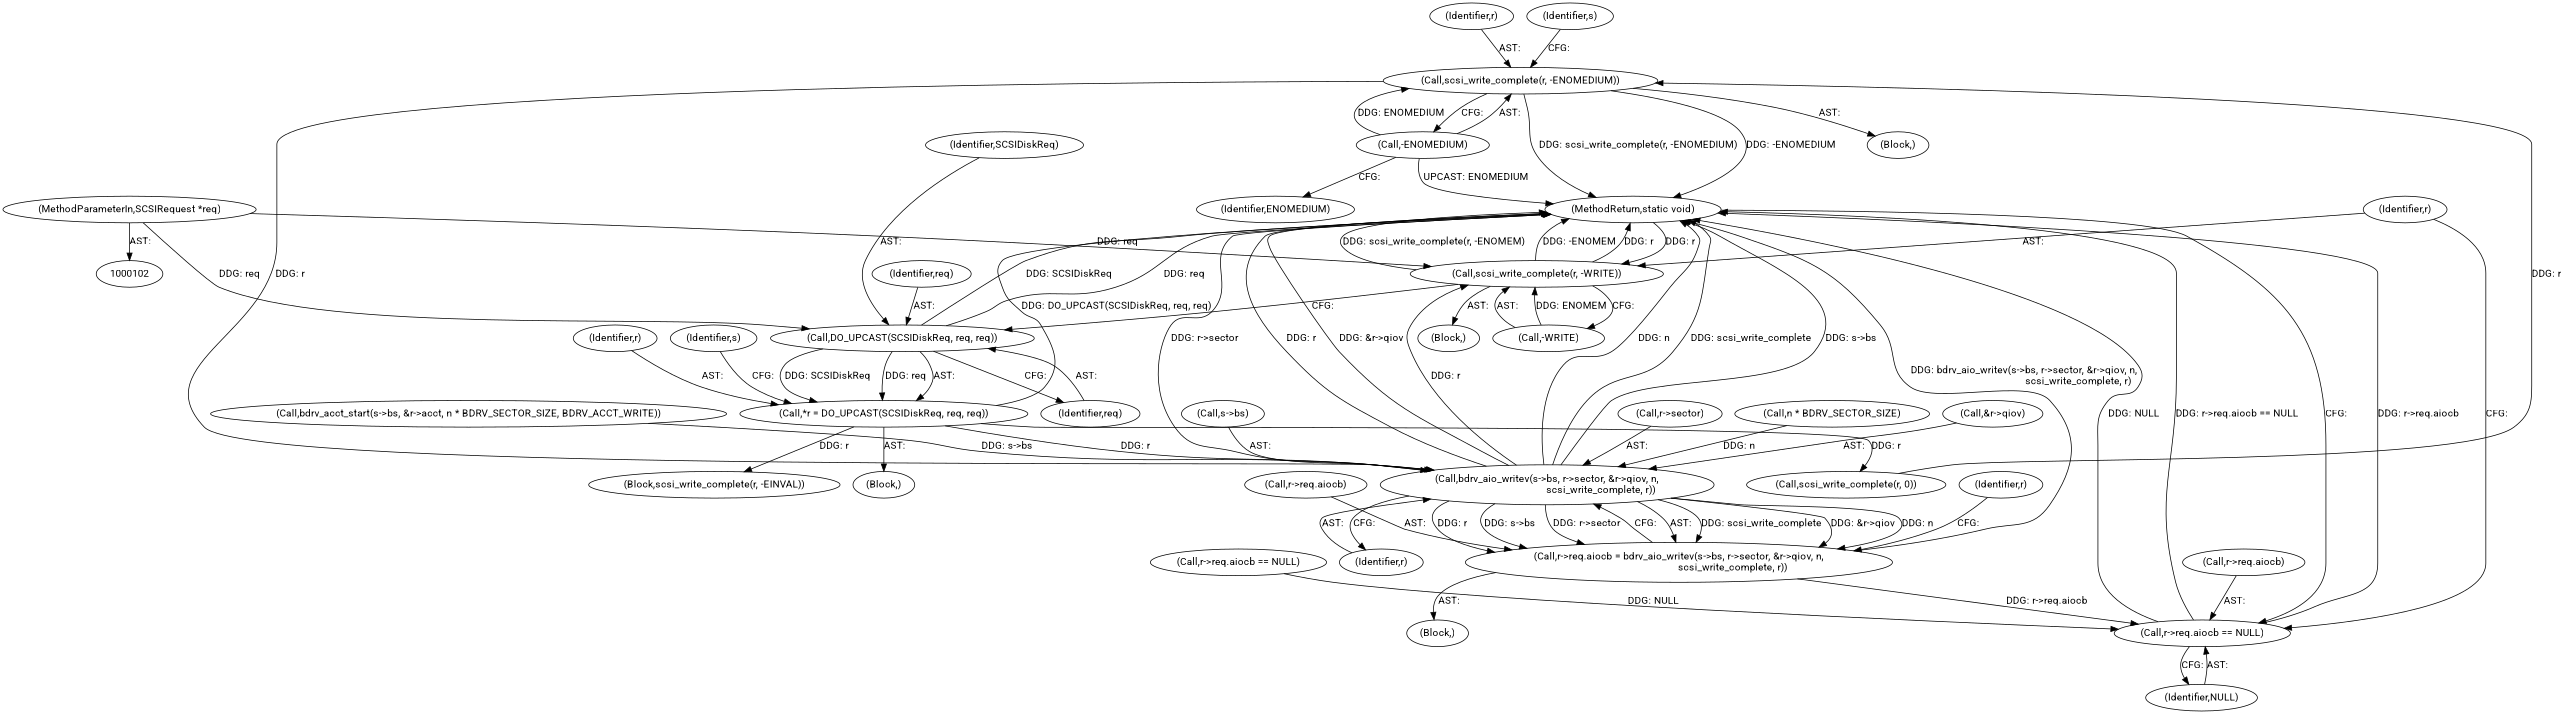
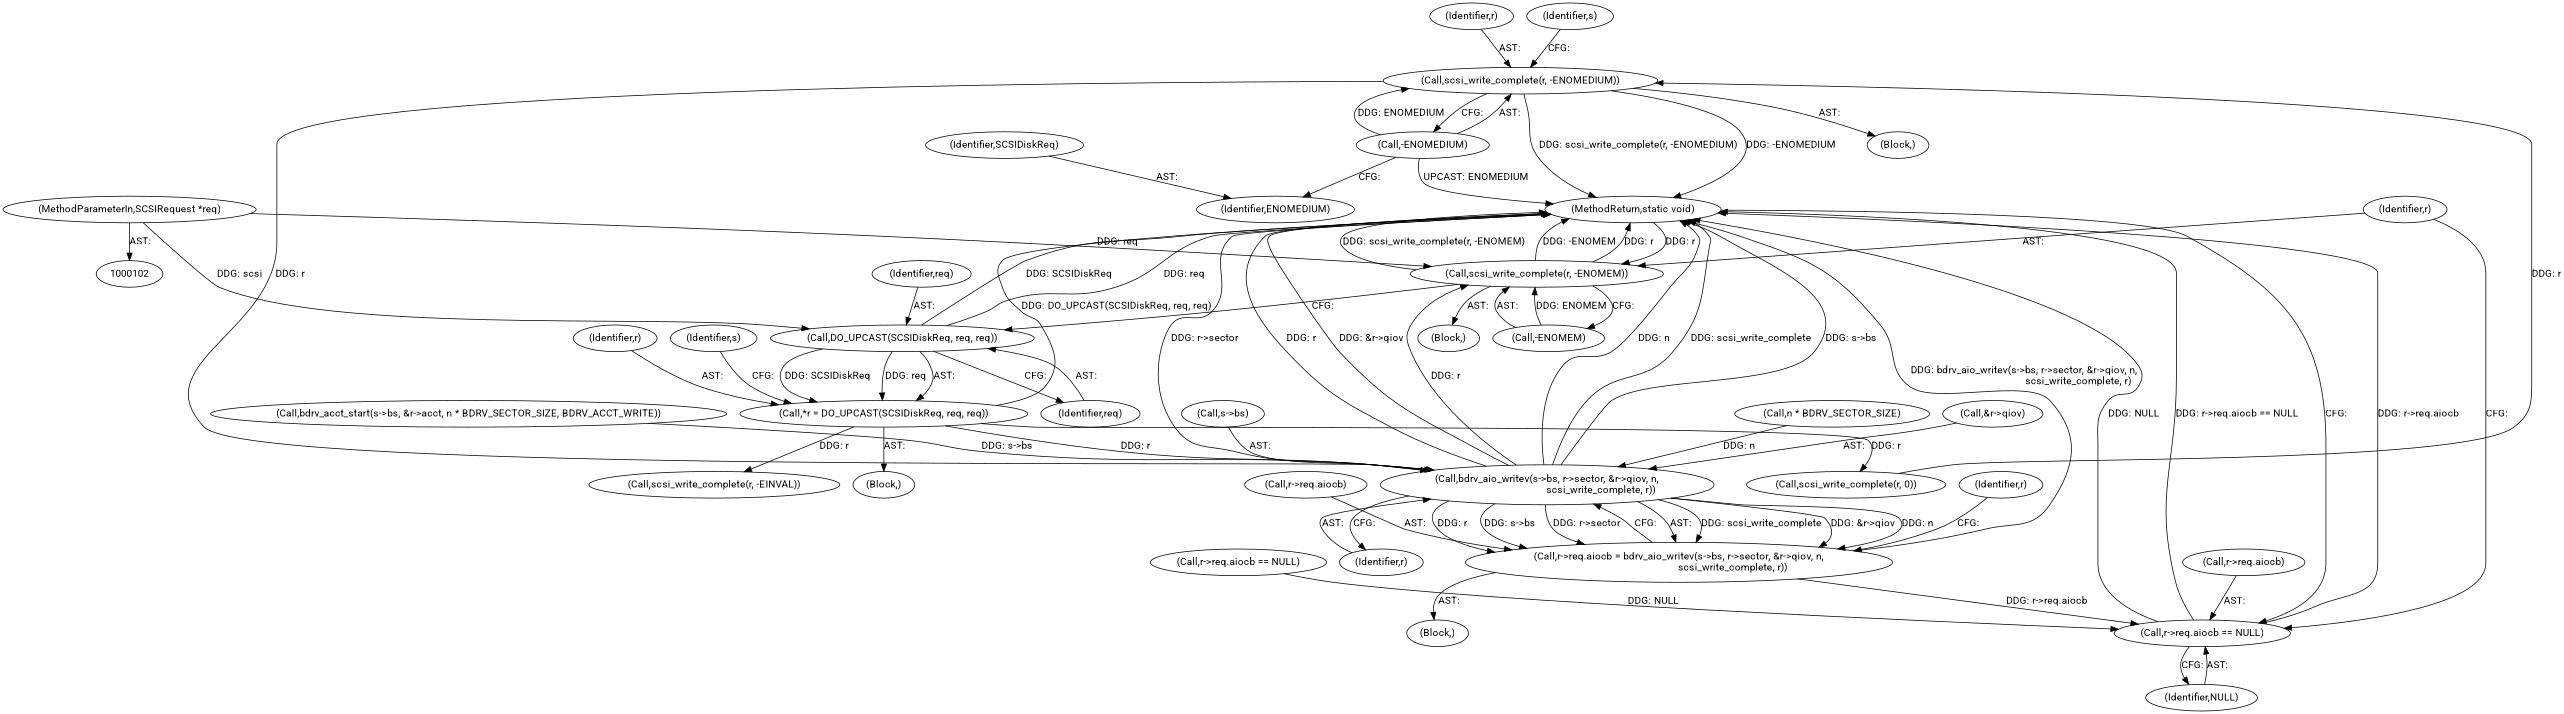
(891, 223) -> (1136, 176)
(240, 274) -> (240, 274)
(1537, 274) -> (1537, 274)
(1549, 338) -> (1549, 338)
(1670, 414) -> none
(714, 485) -> (714, 485)
